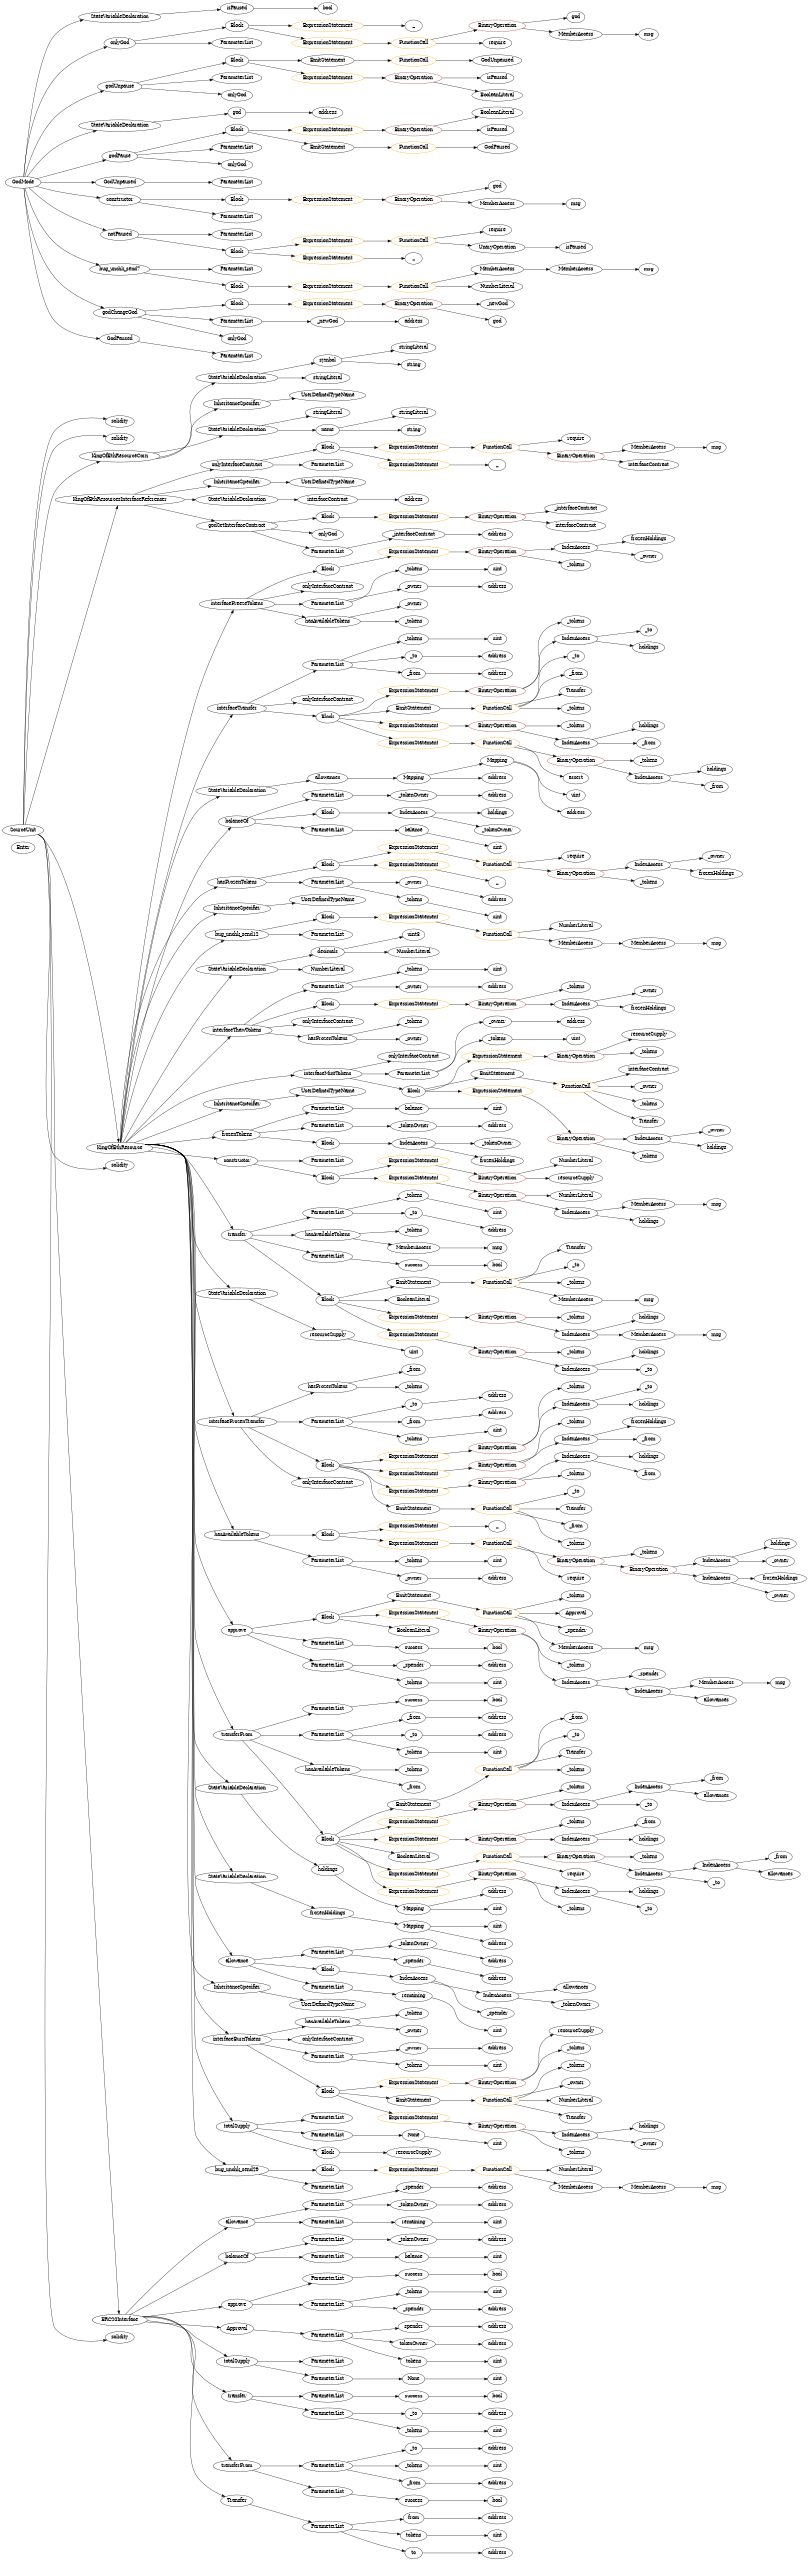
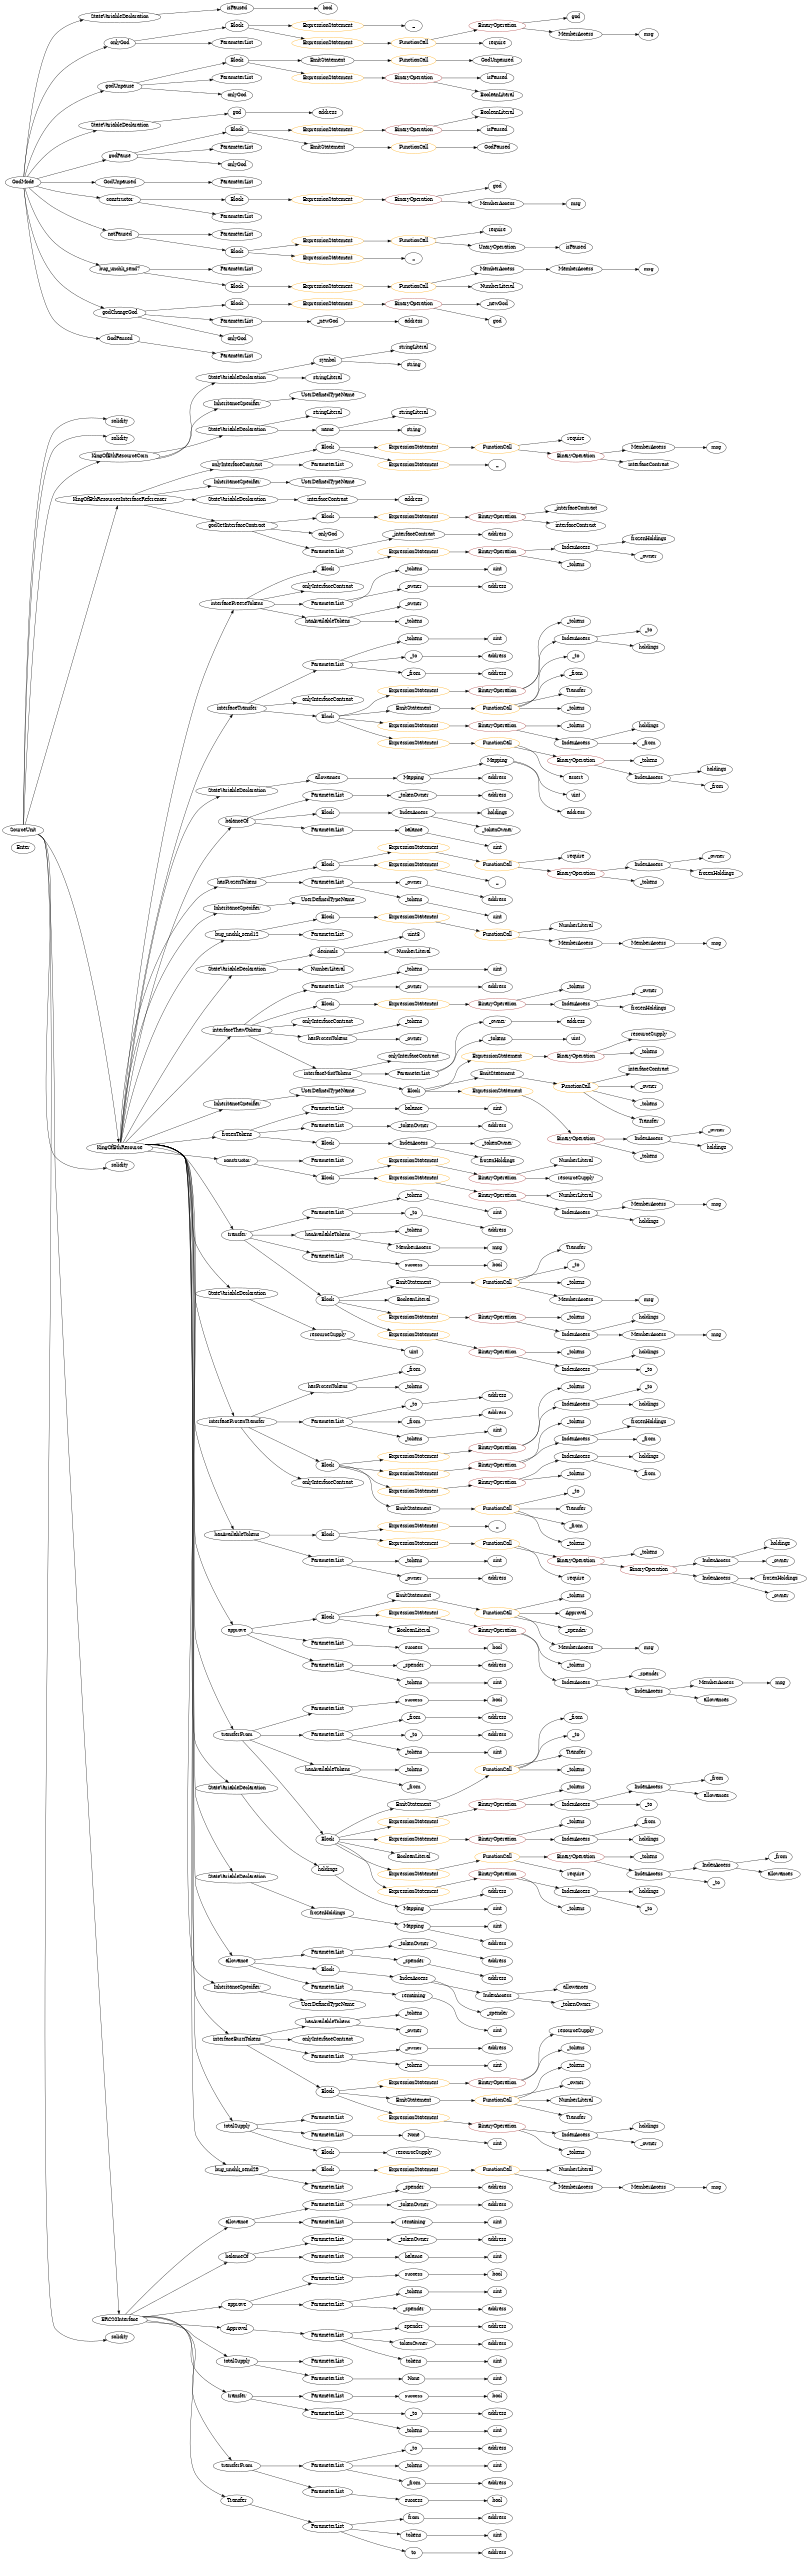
(202, 1093) -> (281, 1052)
